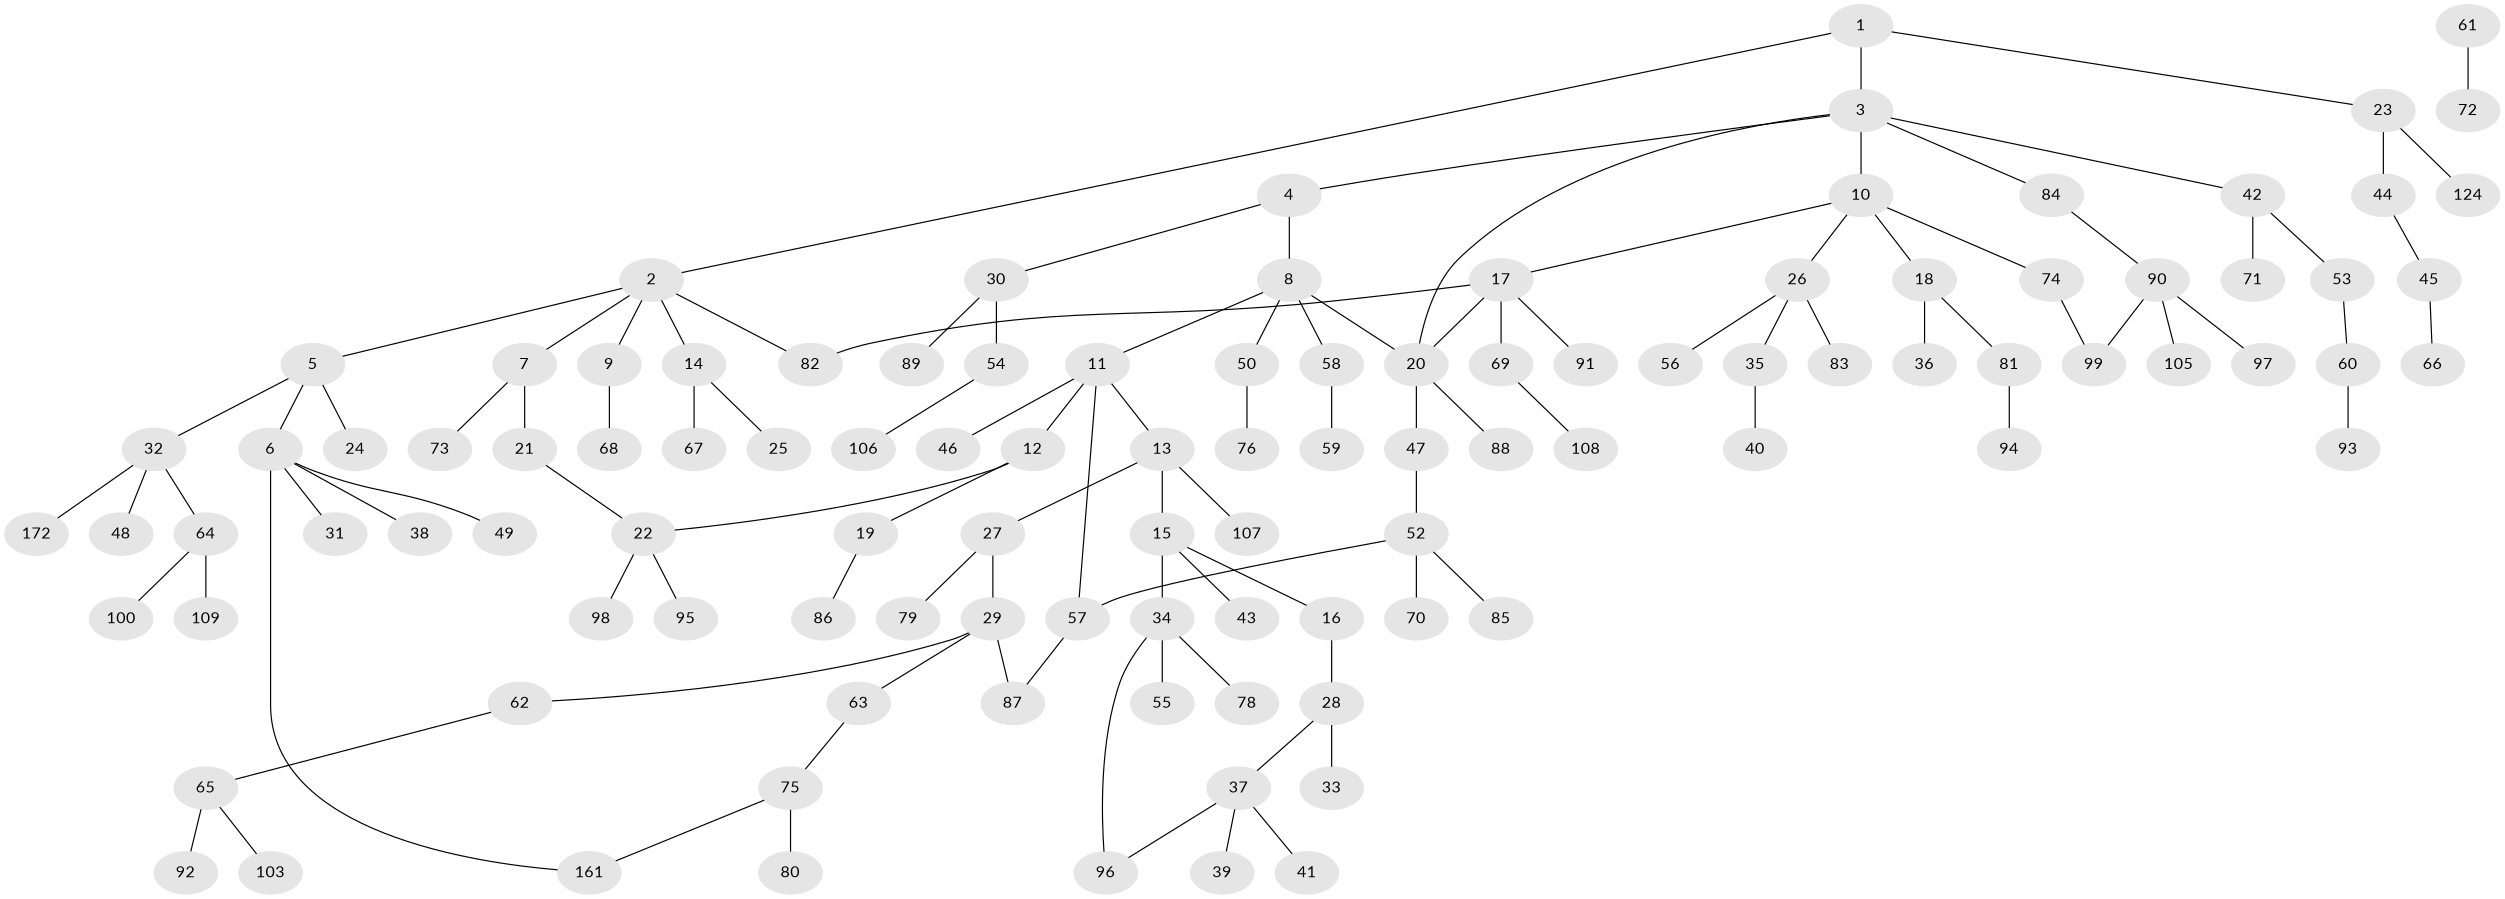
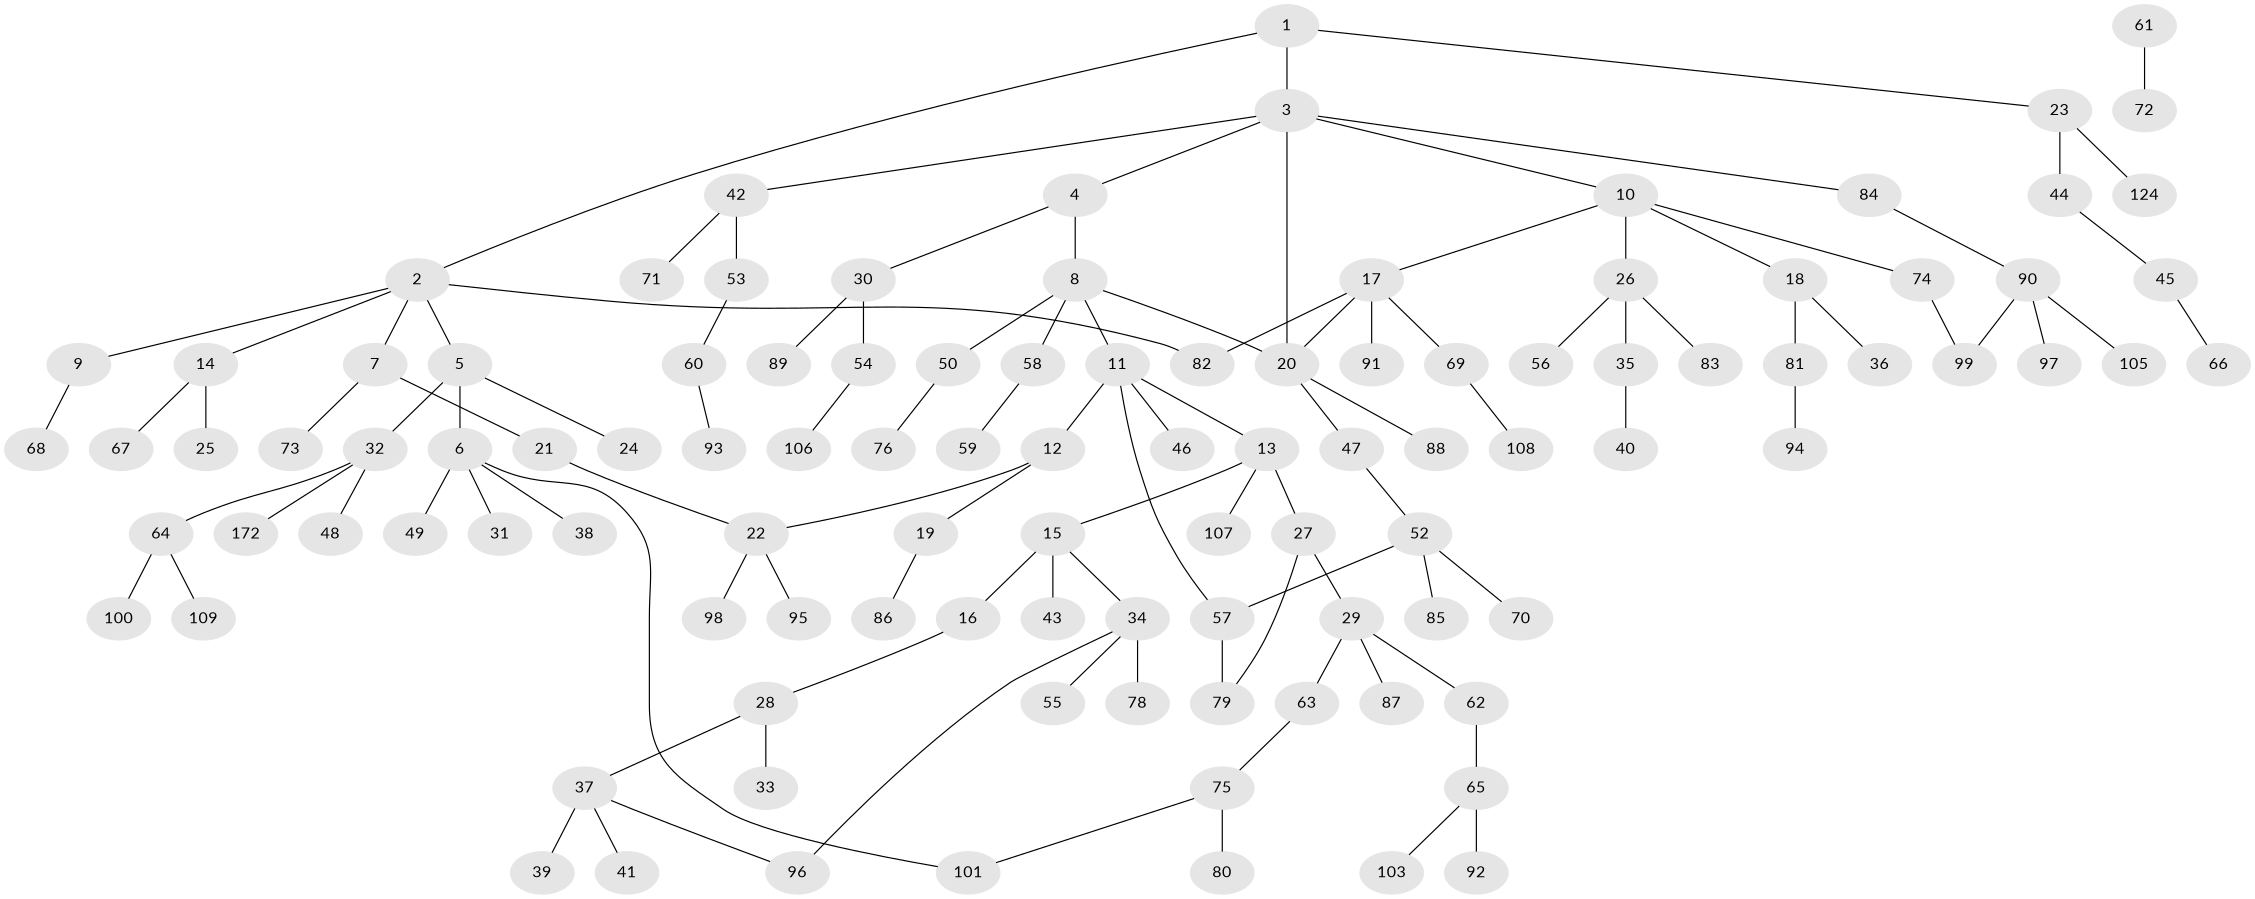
(1045, 661) -> (1222, 661)
(589, 873) -> (968, 873)
